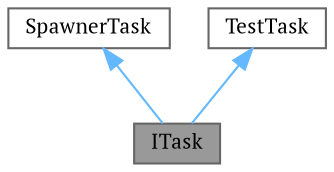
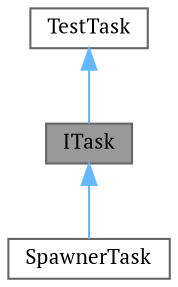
(140, 95) -> (89, 212)
